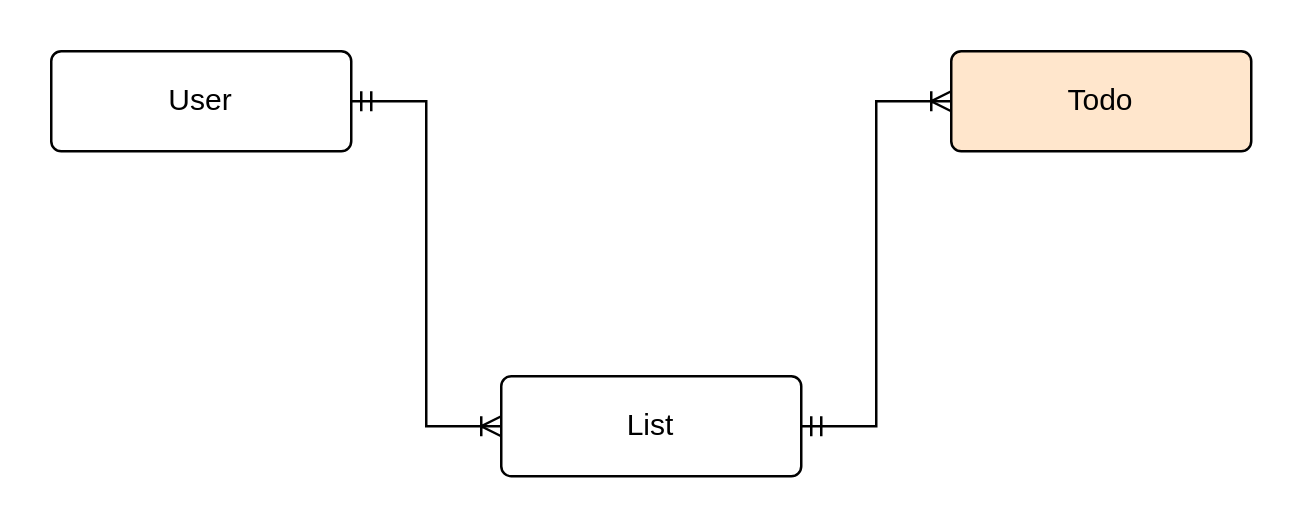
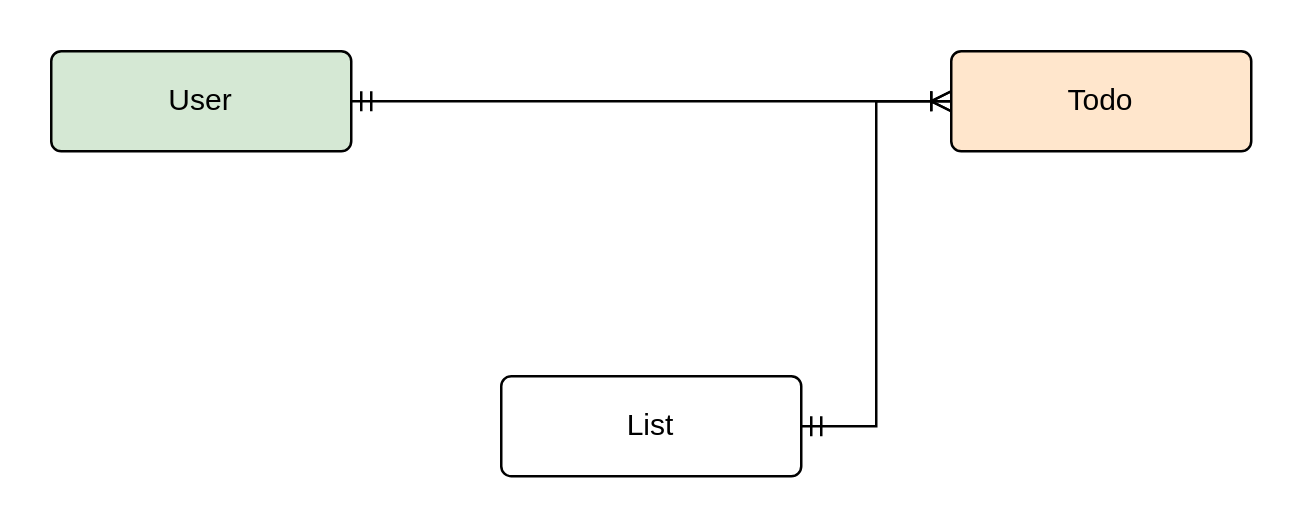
(201, 101) -> (201, 101)
(426, 300) -> (647, 101)
